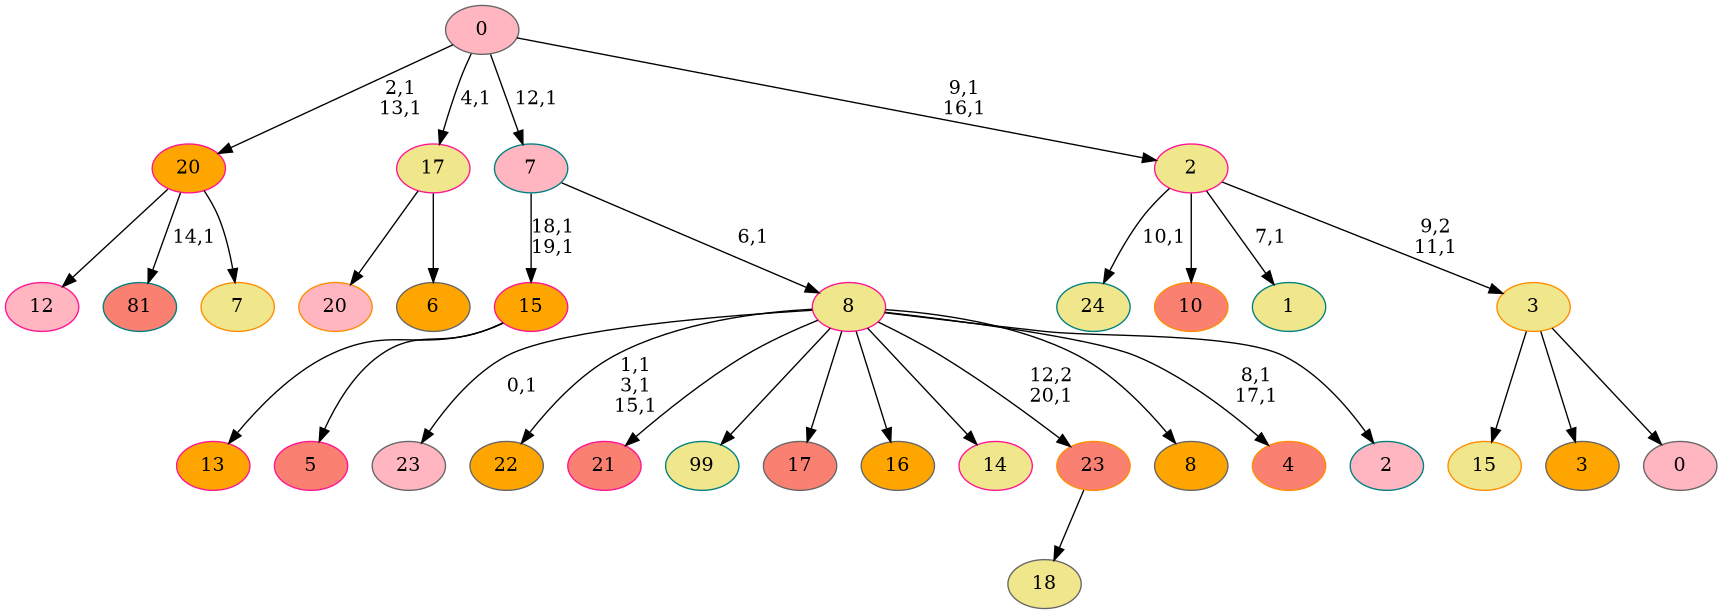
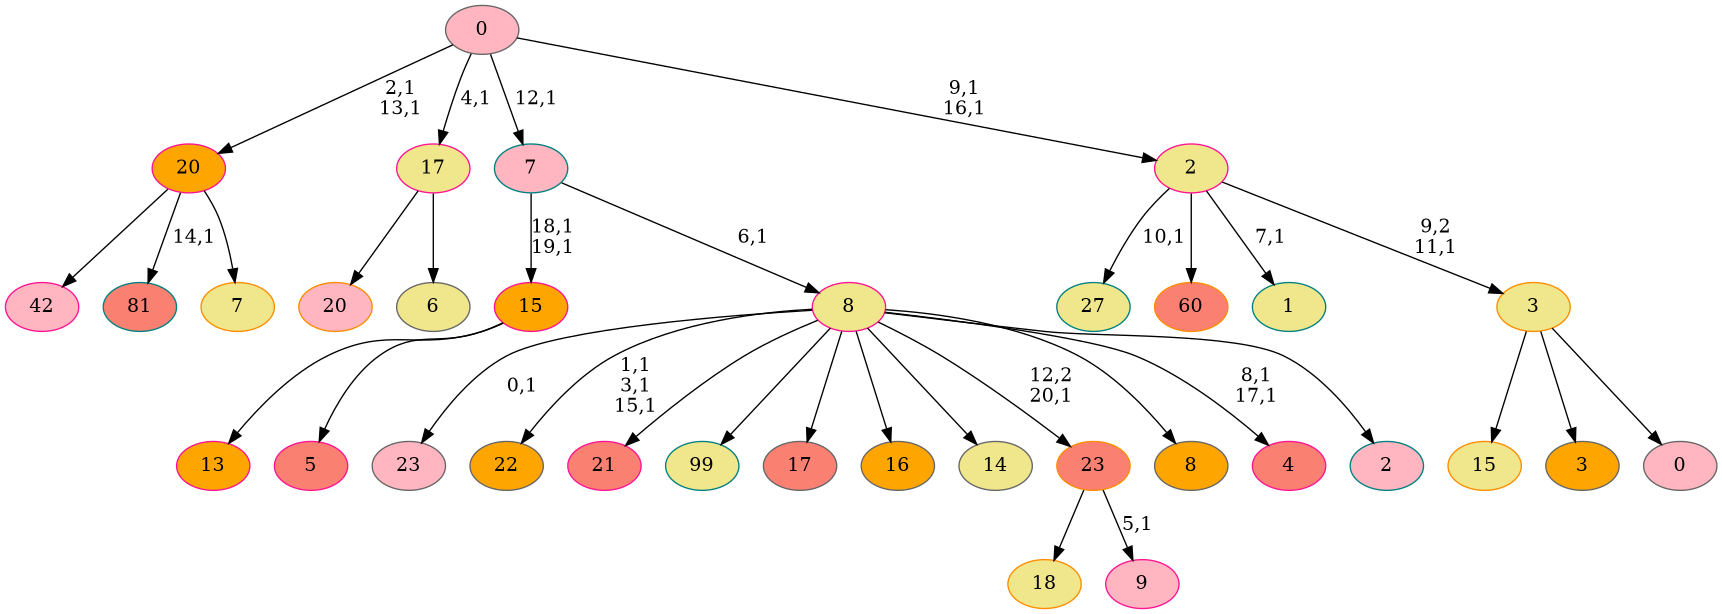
(42, 307) -> (42, 307)
(433, 307) -> (433, 307)
(1093, 307) -> (1093, 307)
(1191, 307) -> (1191, 307)
(996, 466) -> (996, 466)
(1289, 466) -> (1289, 466)
(1045, 584) -> (1045, 584)
none -> (1142, 584)
